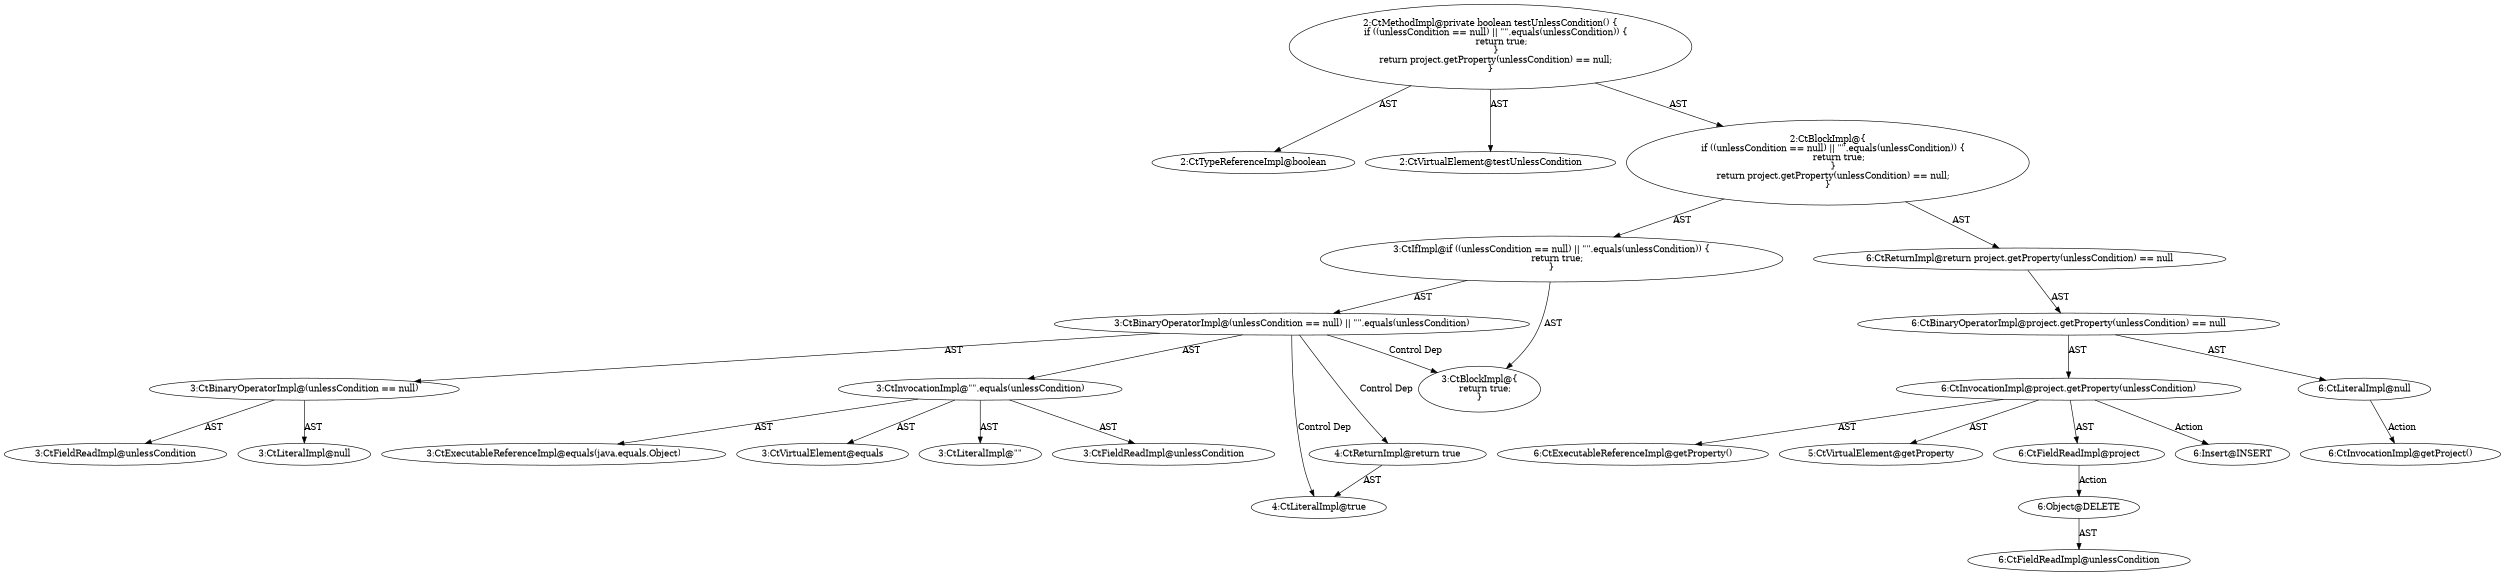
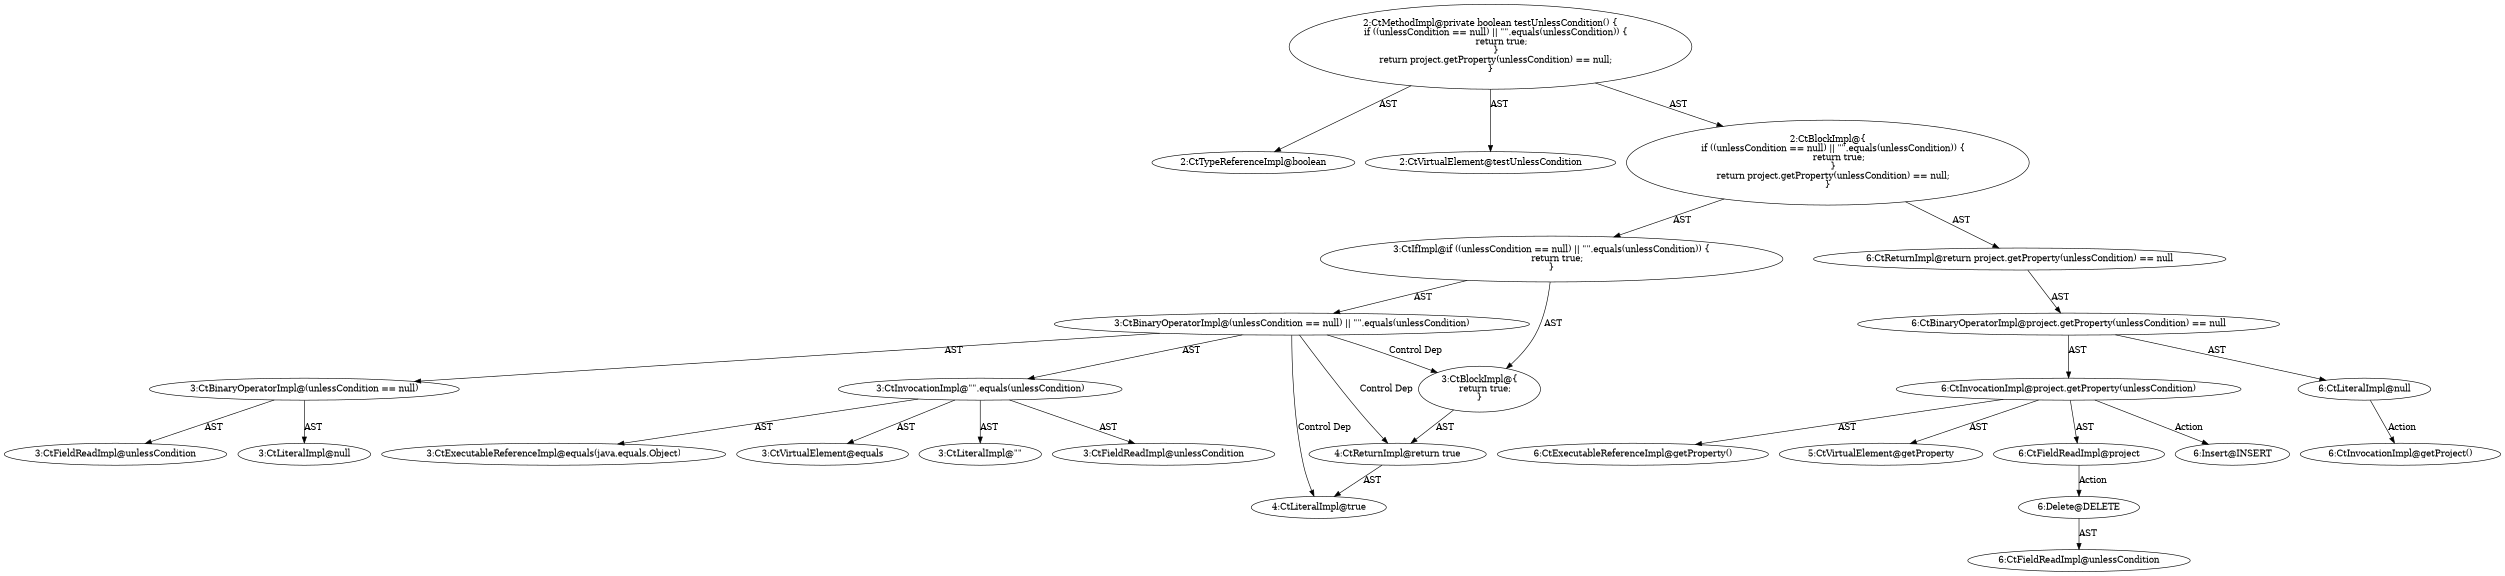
none -> (1435, 425)
(2079, 507) -> (2079, 507)
